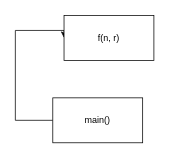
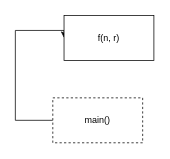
(98, 120) -> (98, 120)
